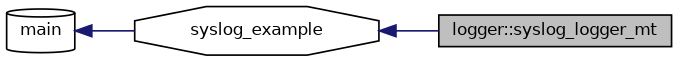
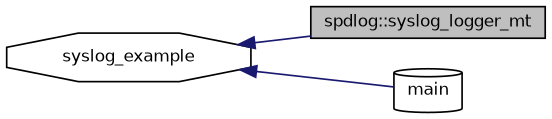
(113, 31) -> (325, 79)
(555, 31) -> (428, 22)
